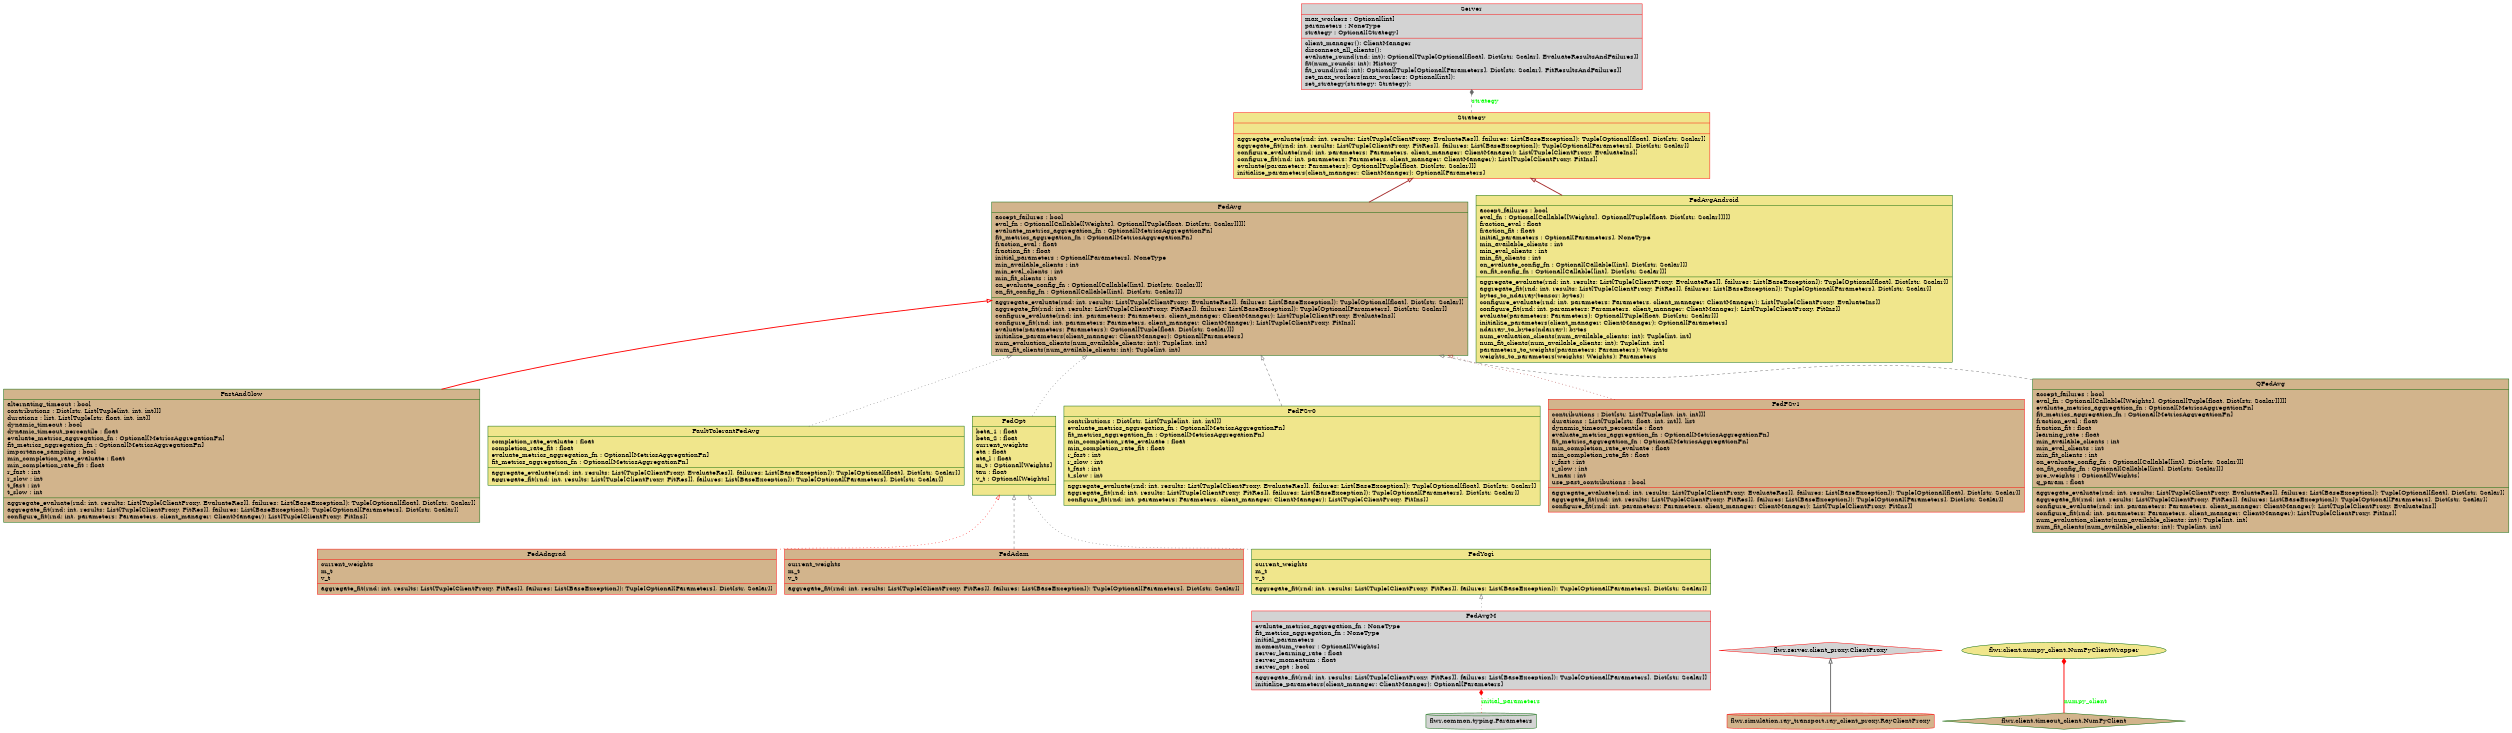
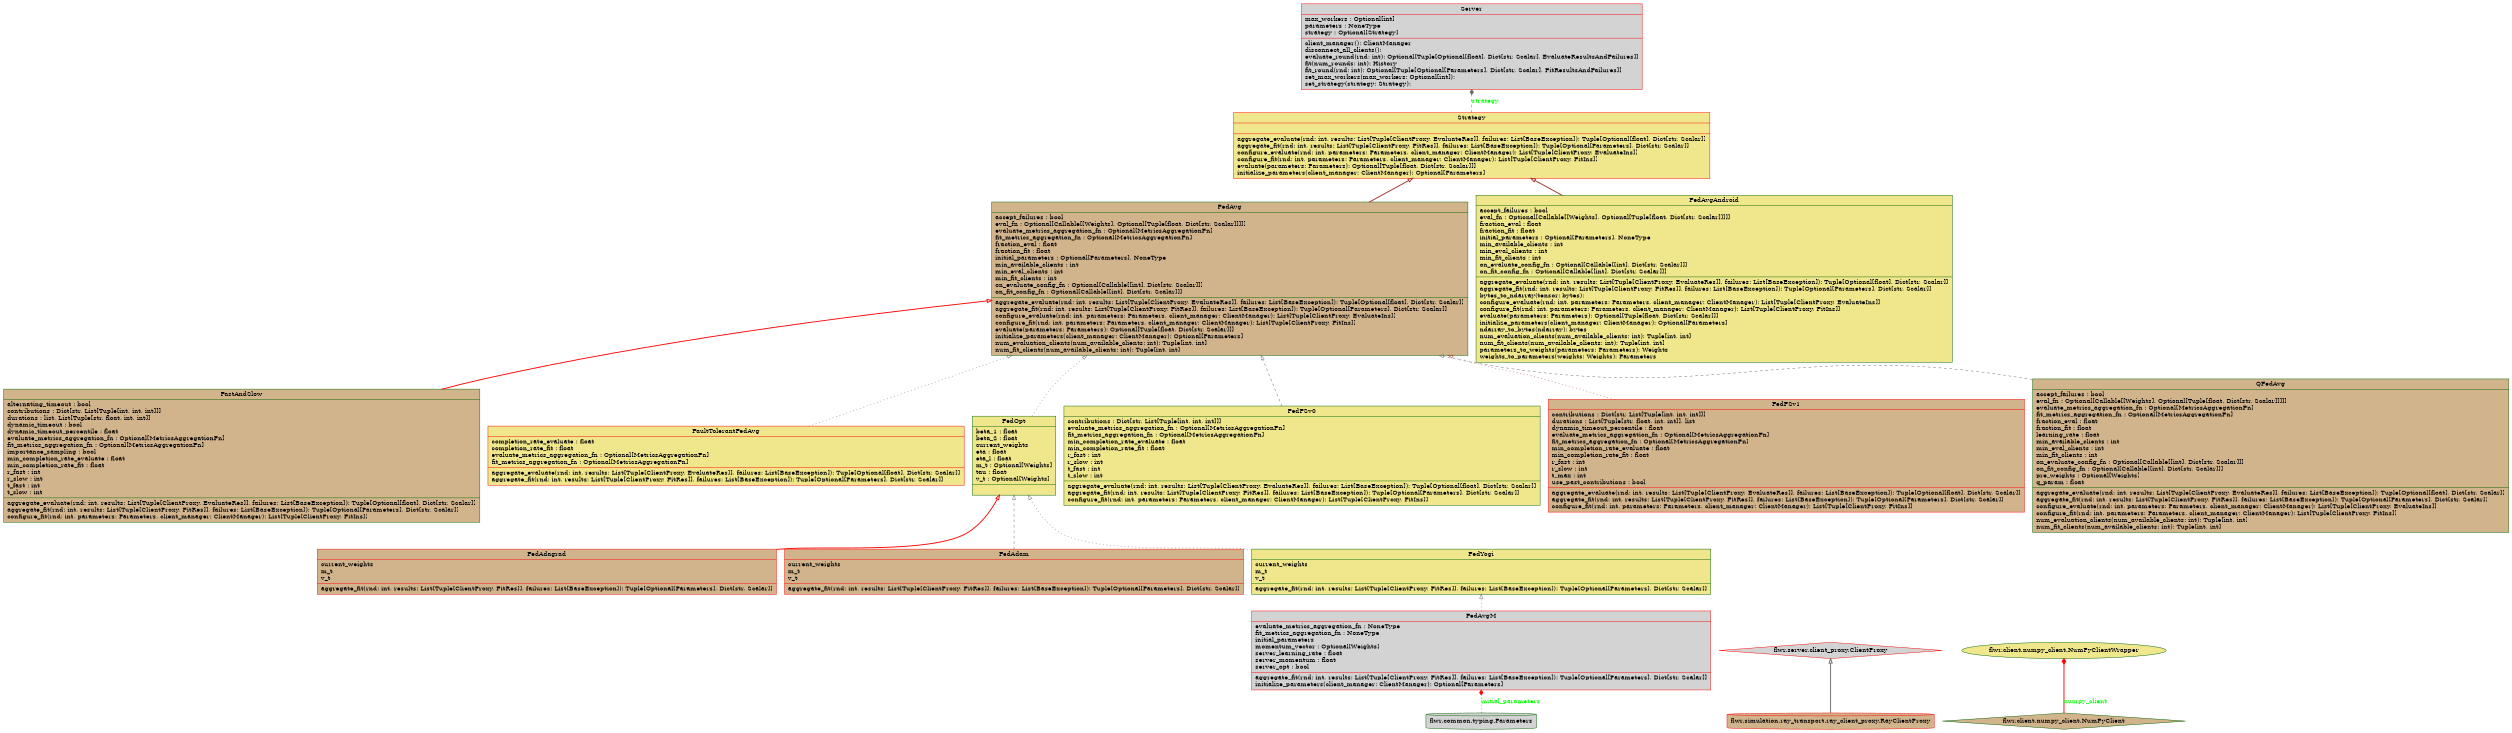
(726, 456) -> (726, 456)
(896, 547) -> (896, 547)
(2064, 721) -> (2064, 721)
